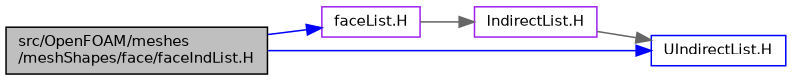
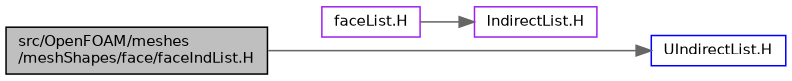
(287, 32) -> none
(617, 35) -> none
(452, 51) -> (452, 51)
